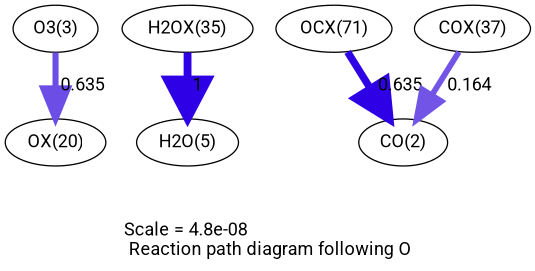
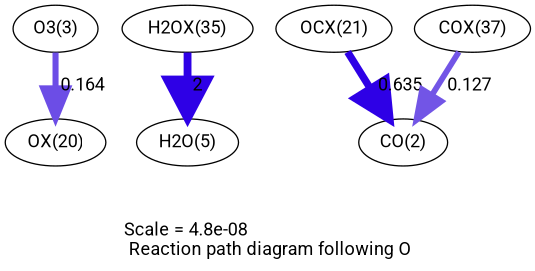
(334, 29) -> (334, 29)
(80, 86) -> (80, 86)
(195, 86) -> (195, 86)
(467, 86) -> (467, 86)
